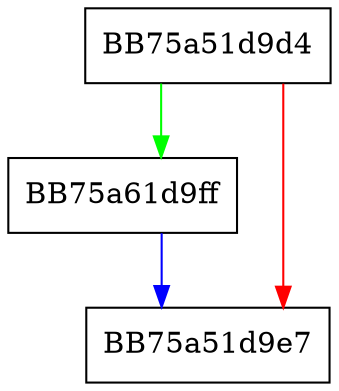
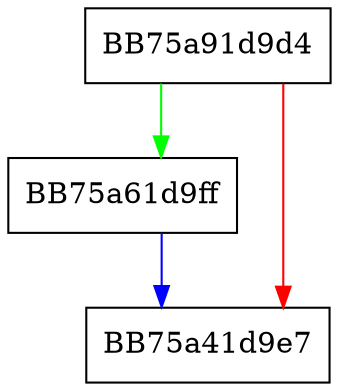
(208, 46) -> (208, 46)
(208, 345) -> (208, 345)
